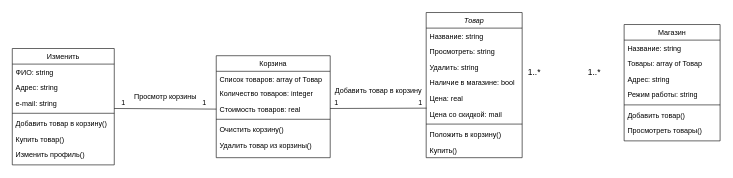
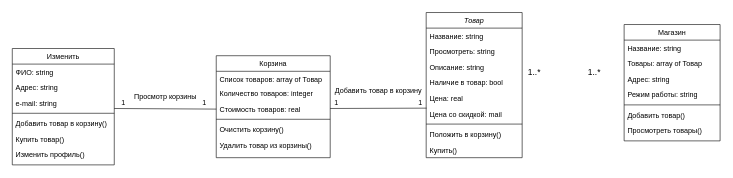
(457, 67) -> (459, 67)
(473, 83) -> (467, 83)
